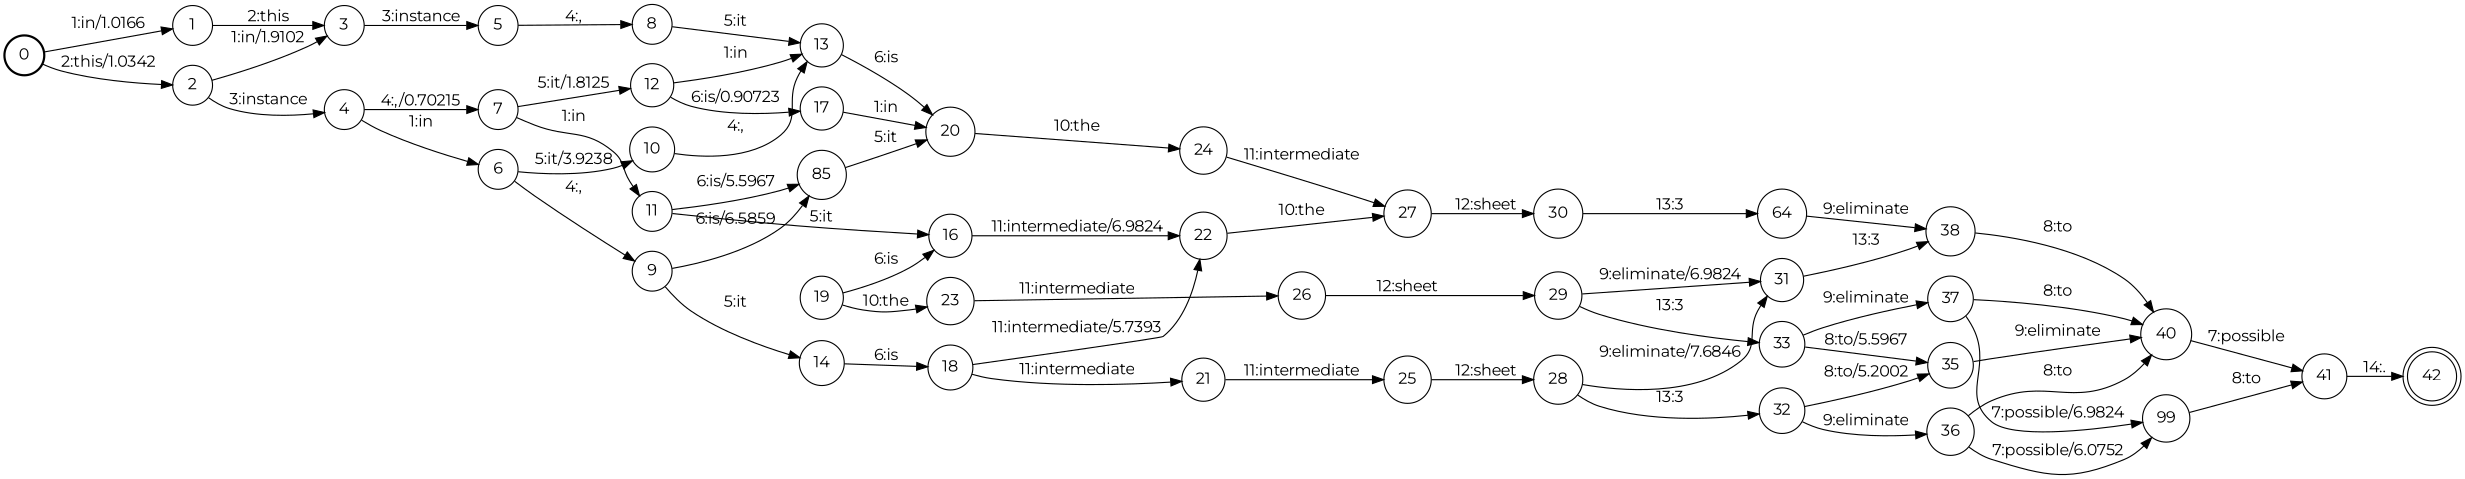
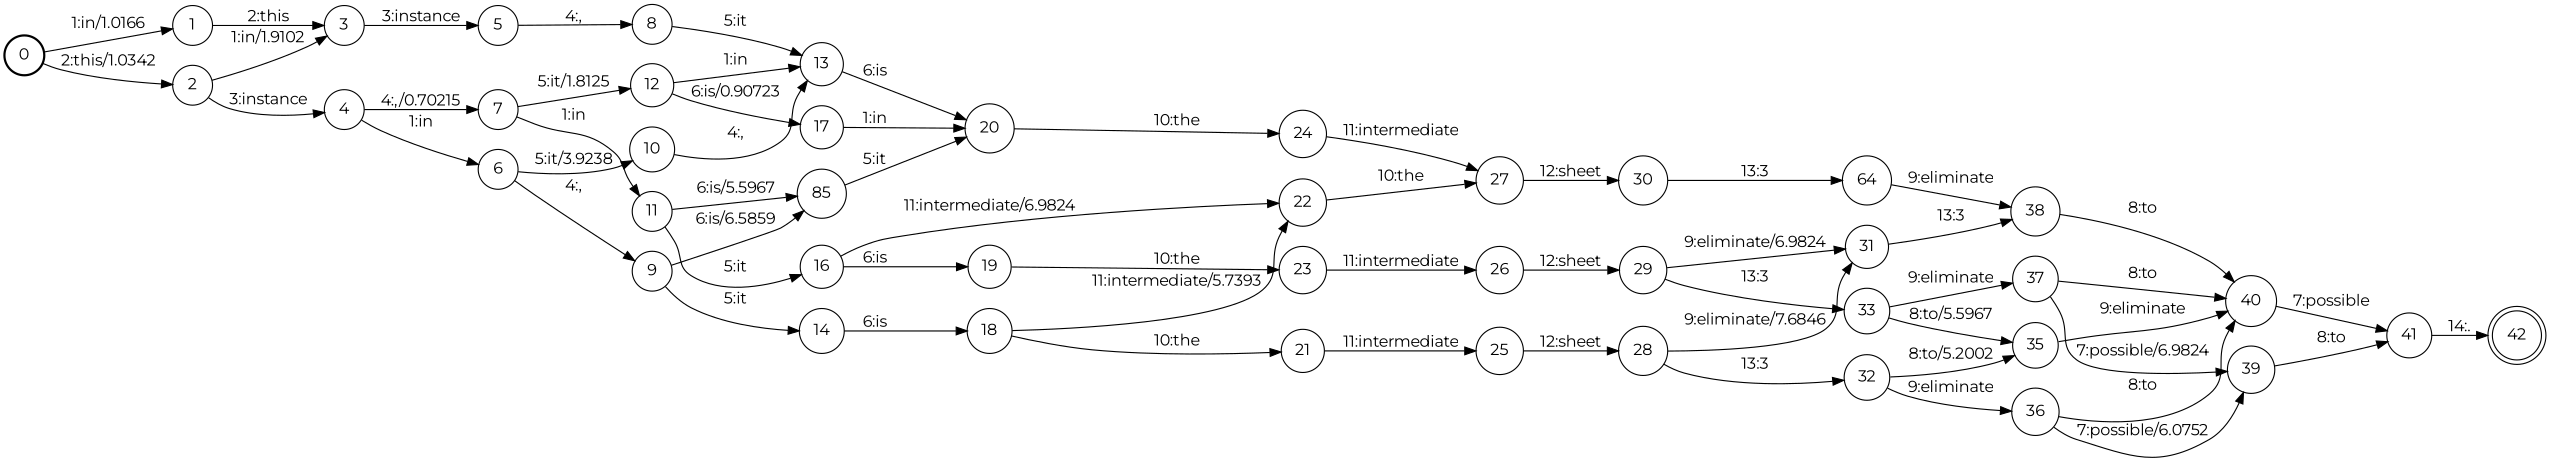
(886, 279) -> (900, 267)
(1077, 370) -> (1177, 341)
(2166, 418) -> (2251, 370)
